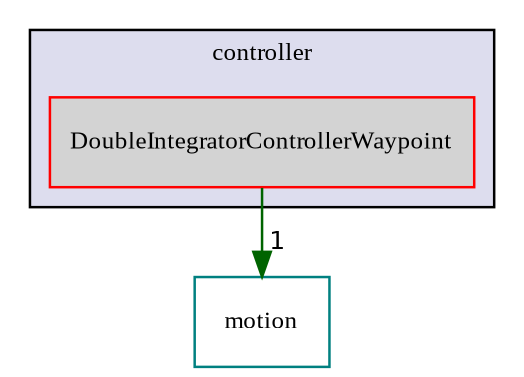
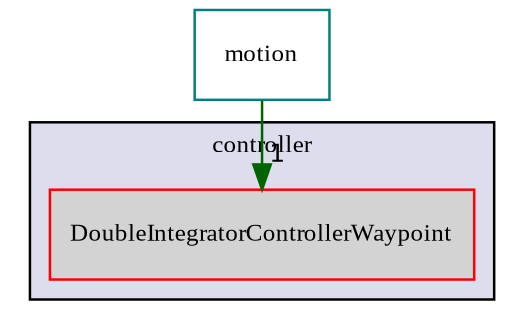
(262, 223) -> (262, 137)
